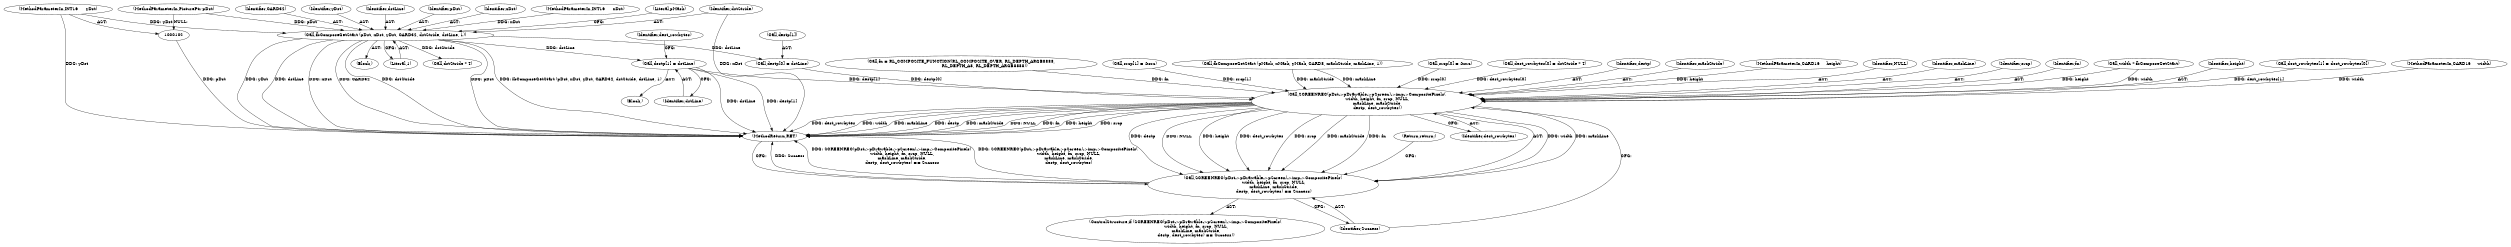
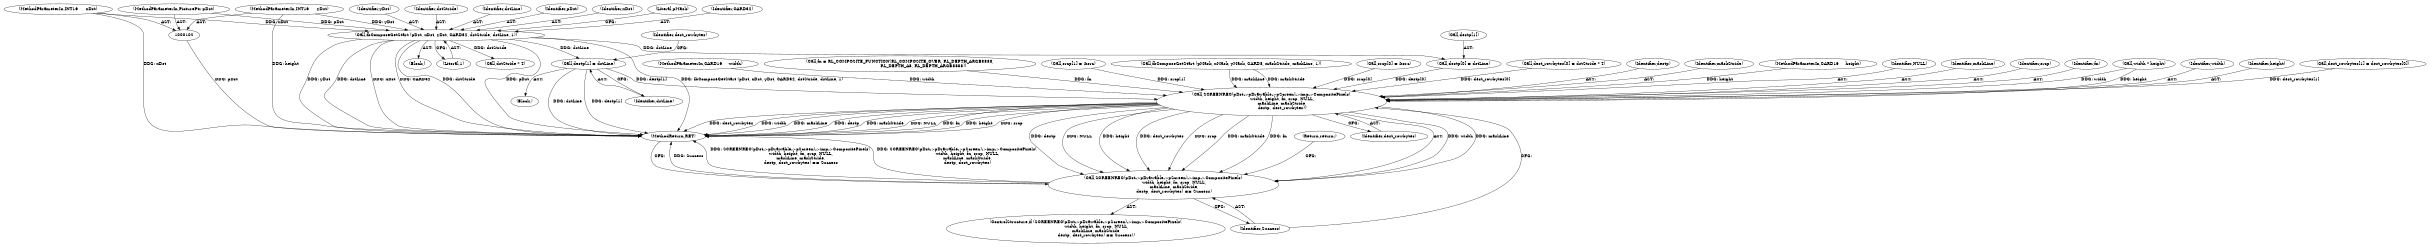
none -> (138, 18)
(182, 22) -> (182, 22)
(77, 64) -> (286, 64)
(2144, 64) -> (2144, 64)
none -> (2207, 64)
(758, 75) -> (256, 126)
